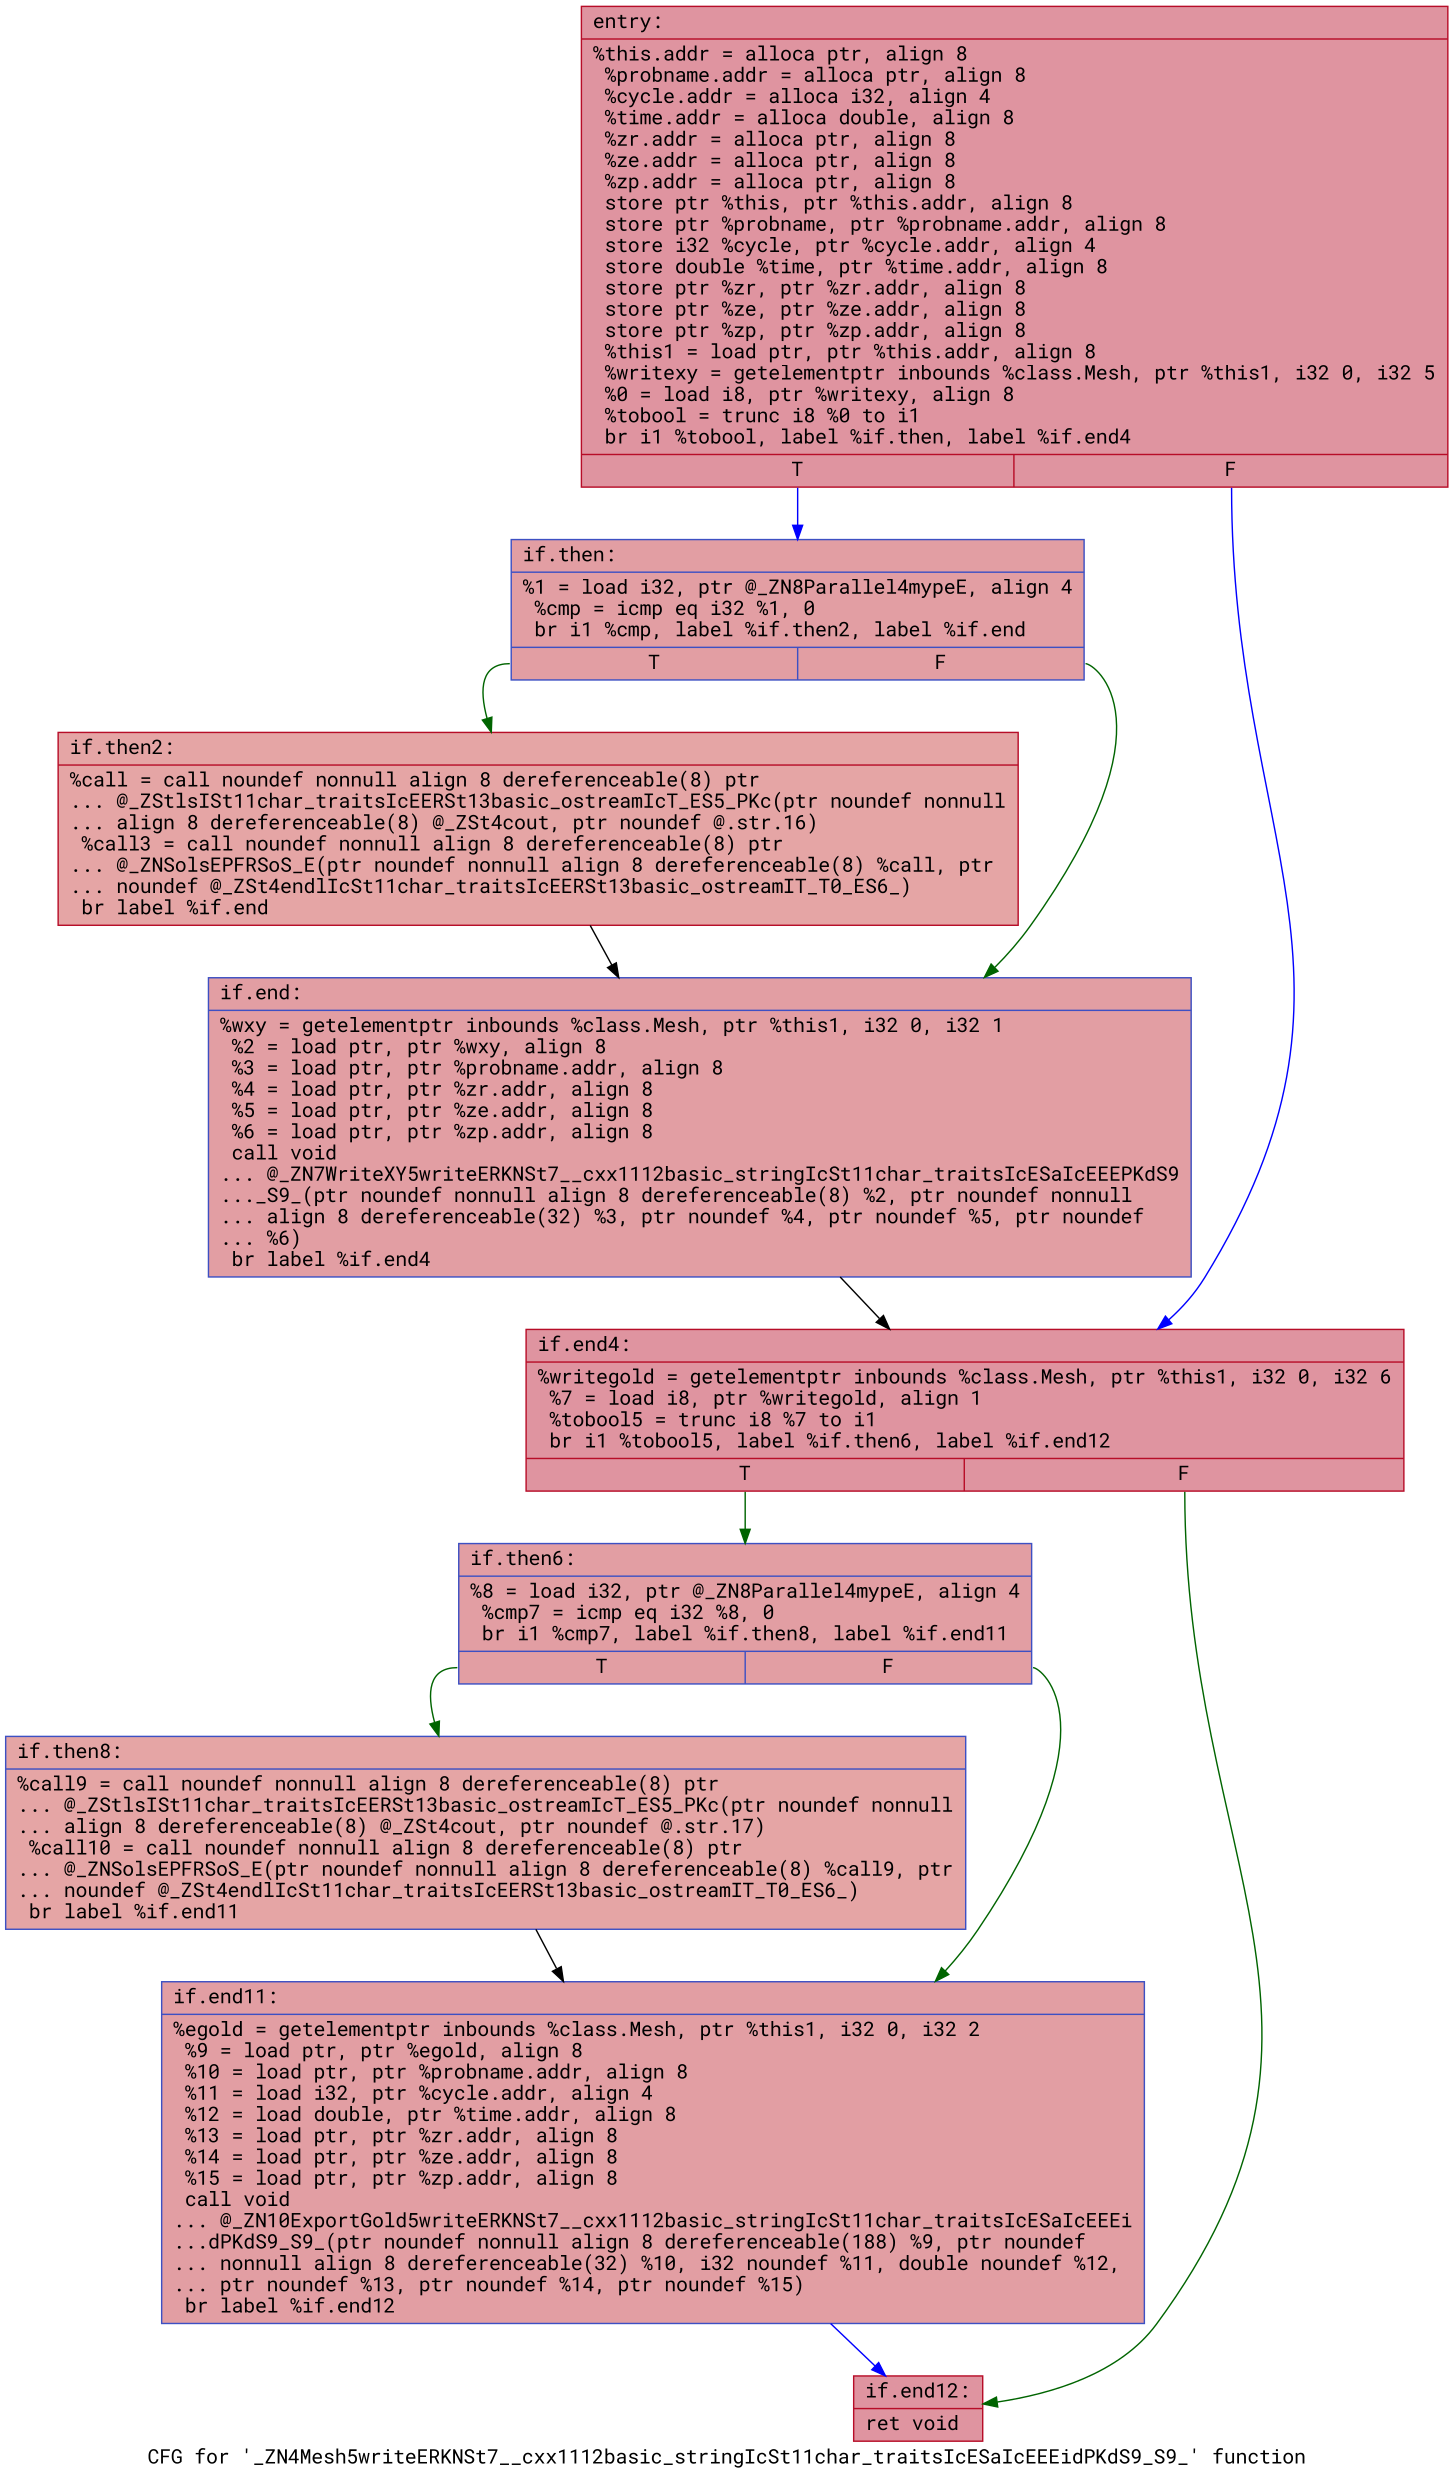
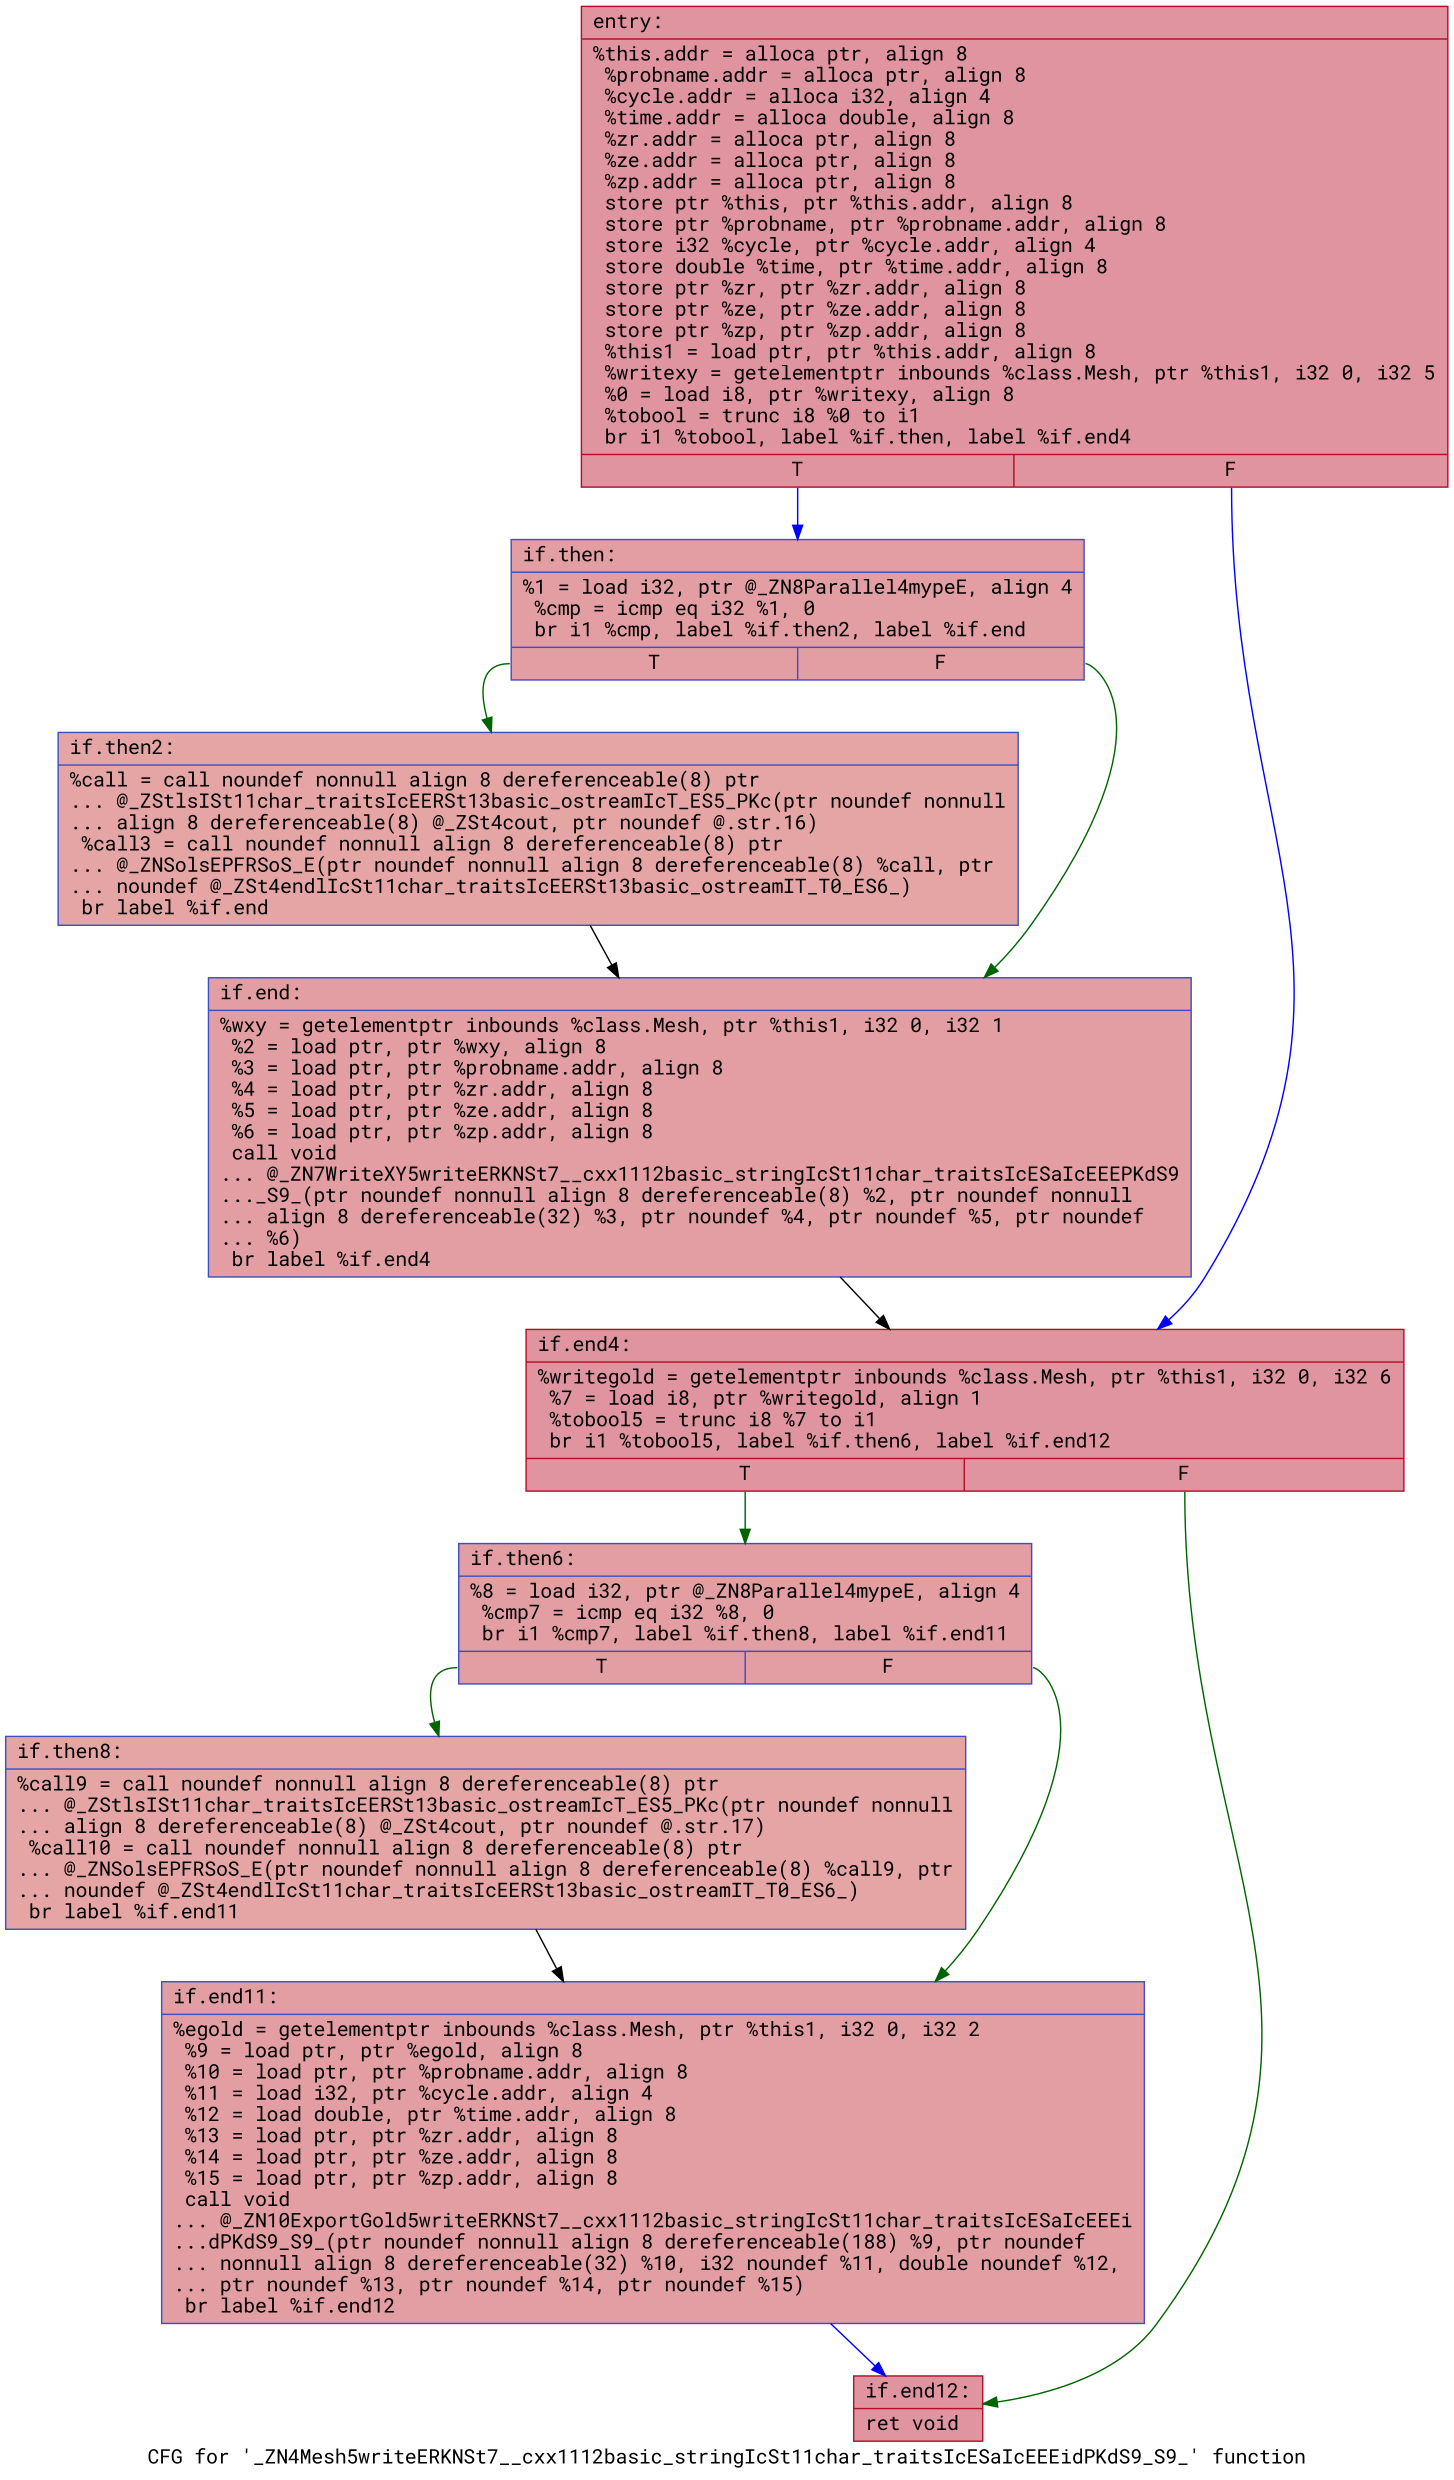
(538, 829) -> (538, 829)
